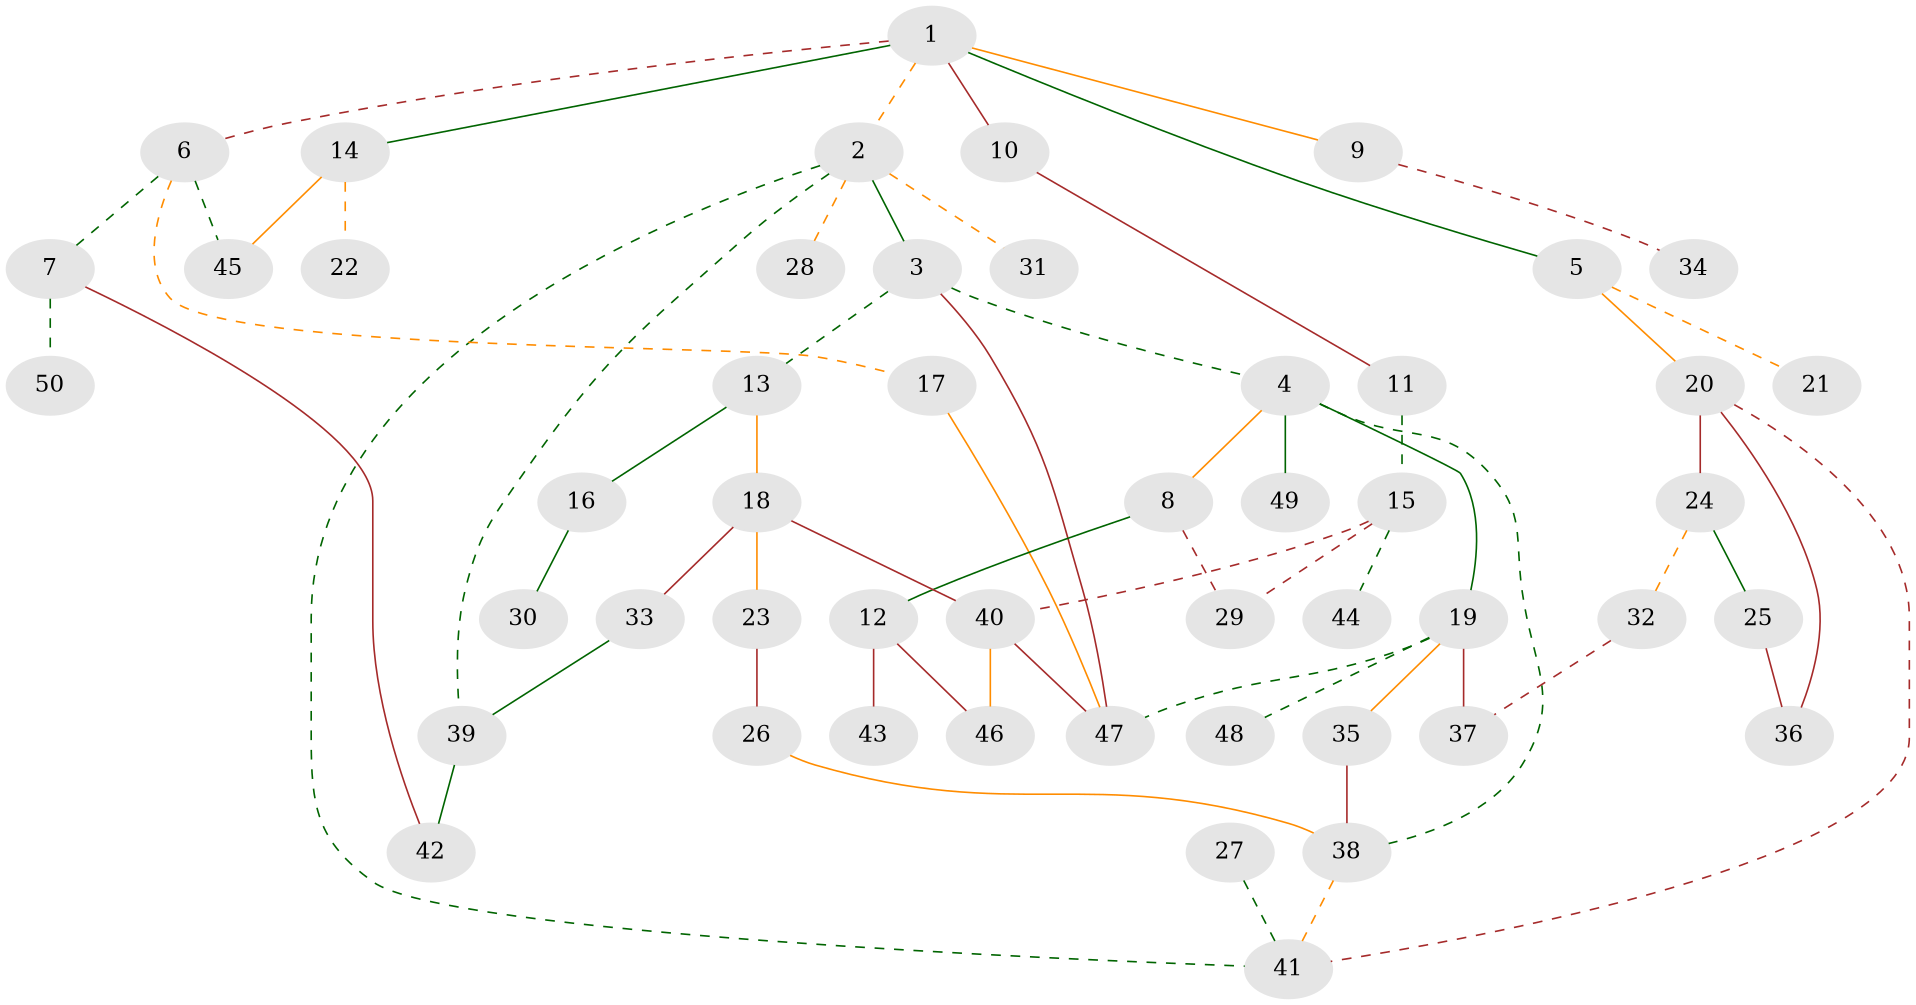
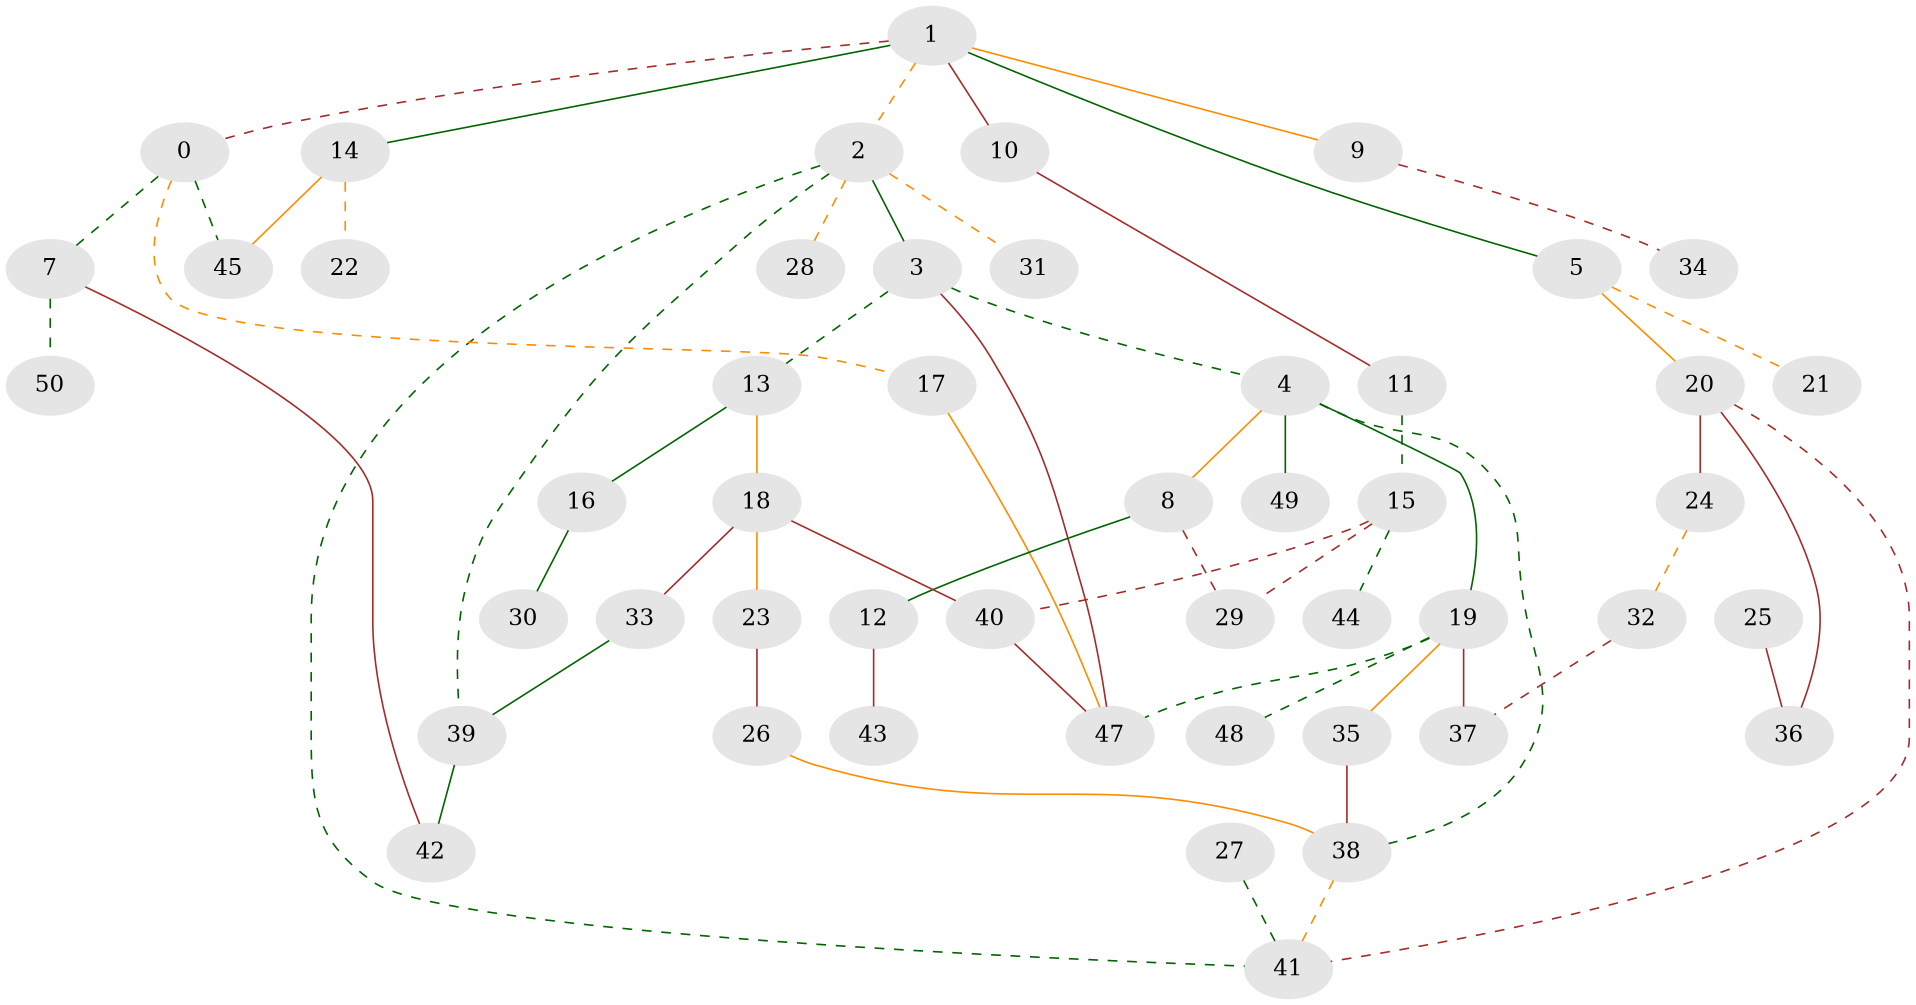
(185, 152) -> (185, 152)
(1729, 561) -> none
(990, 736) -> none
